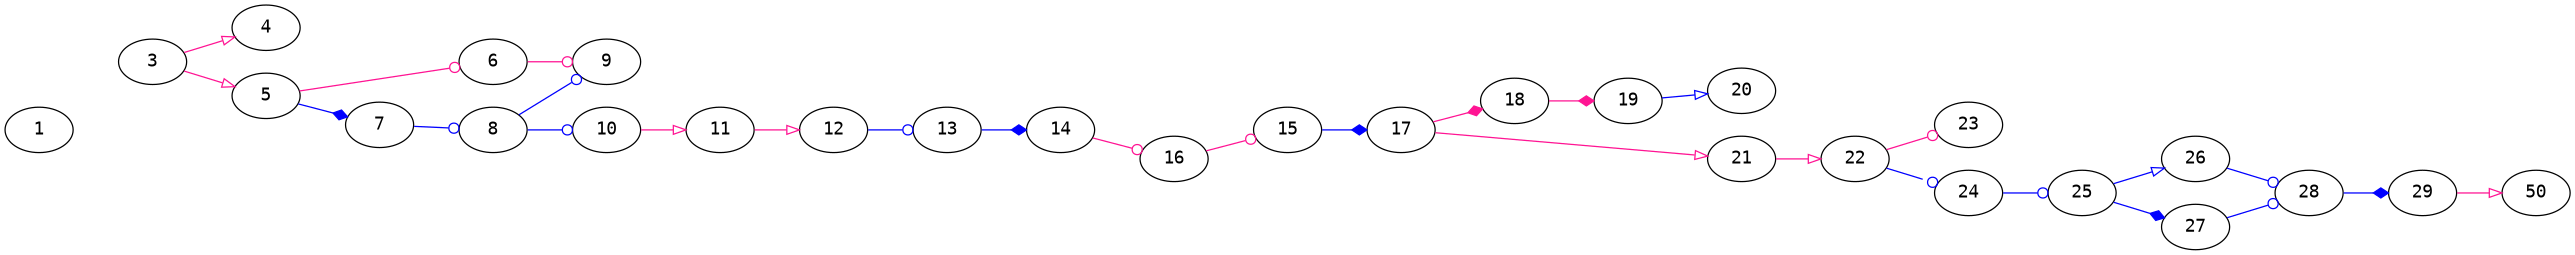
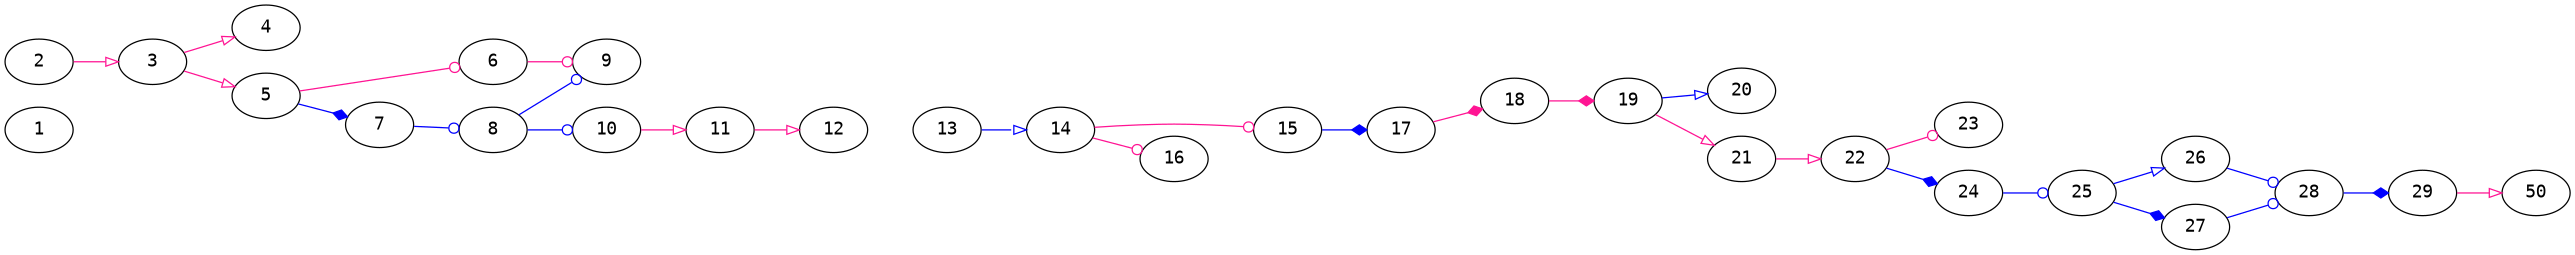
none -> (39, 62)
(885, 130) -> none
(996, 130) -> (996, 130)
(1565, 144) -> (1679, 127)
(1226, 146) -> (1169, 124)
(1905, 174) -> (1905, 174)
